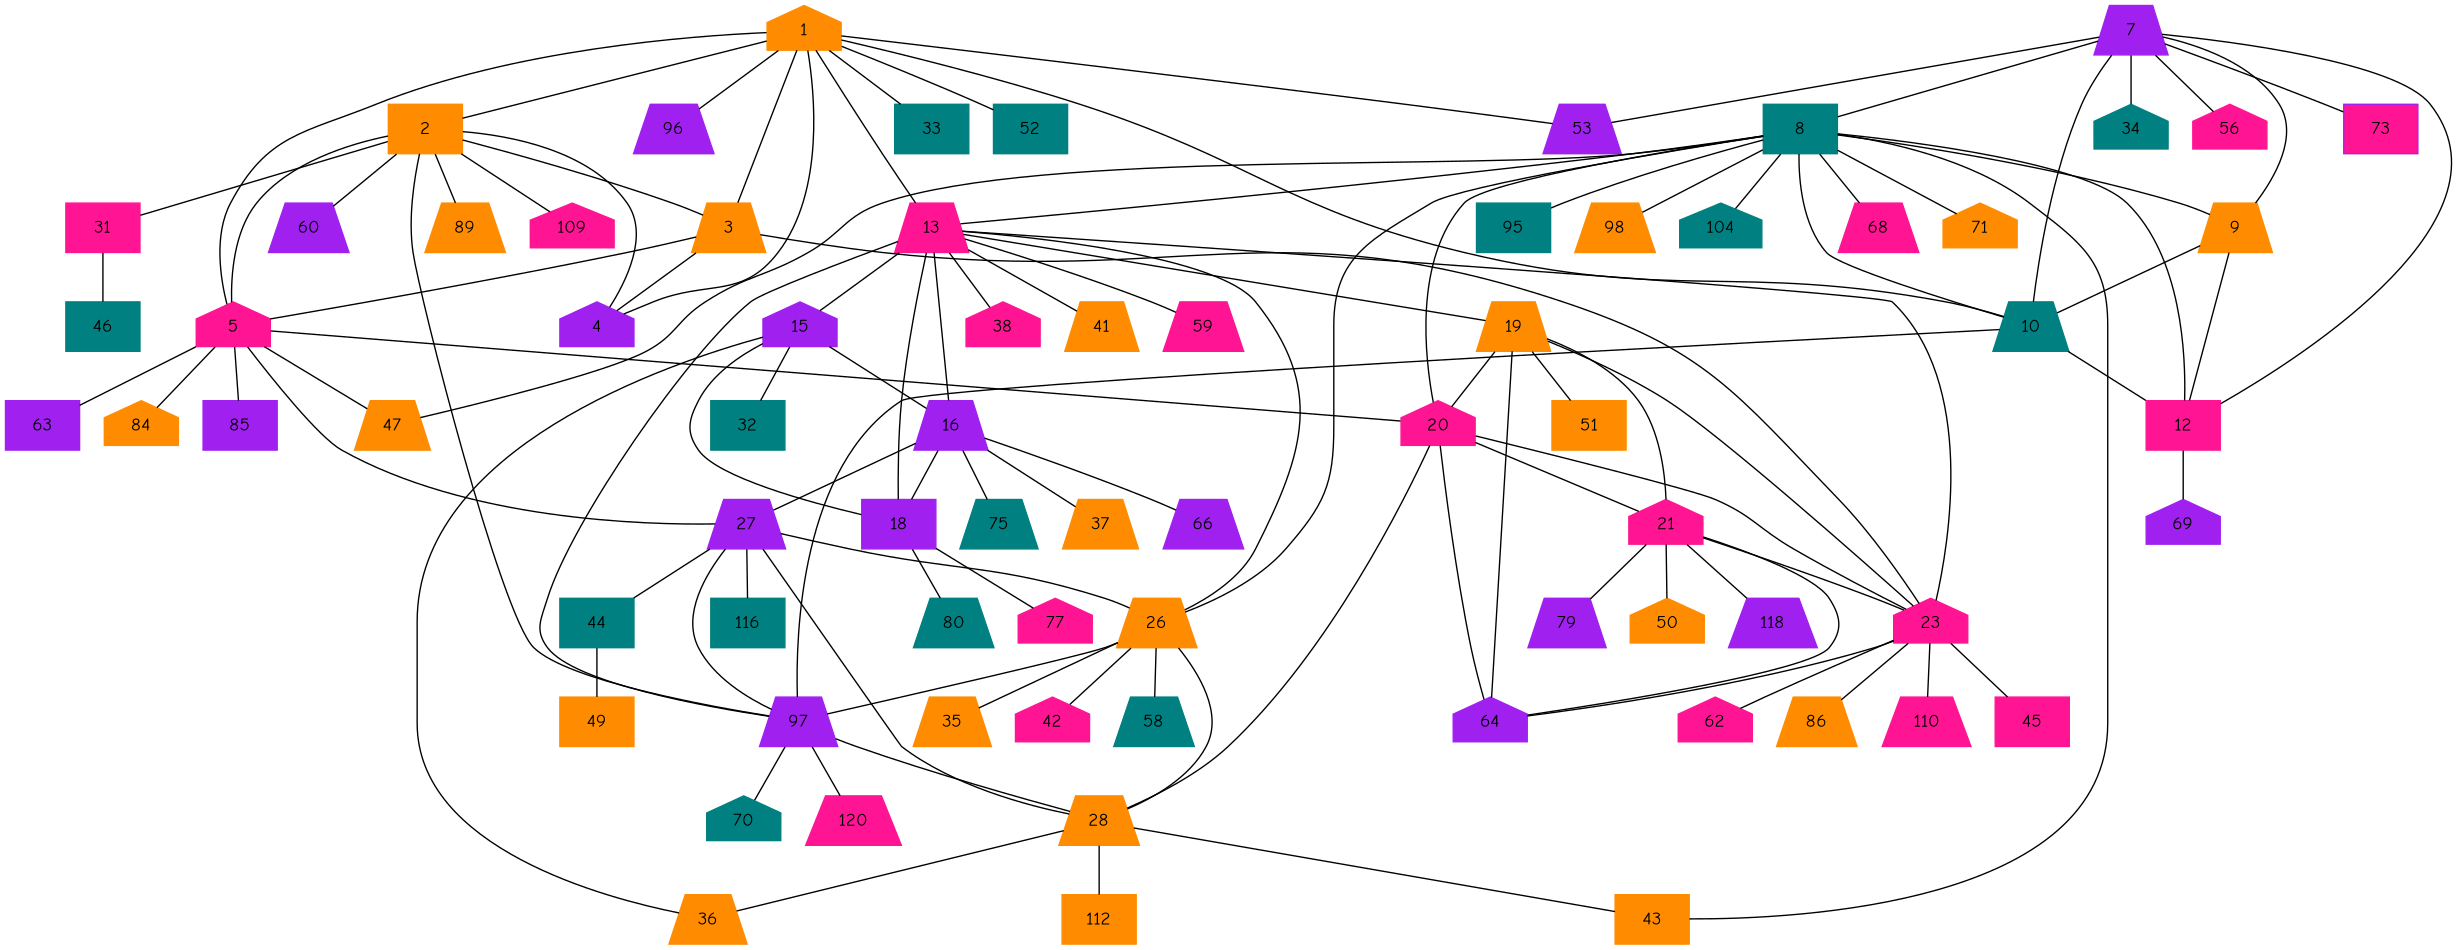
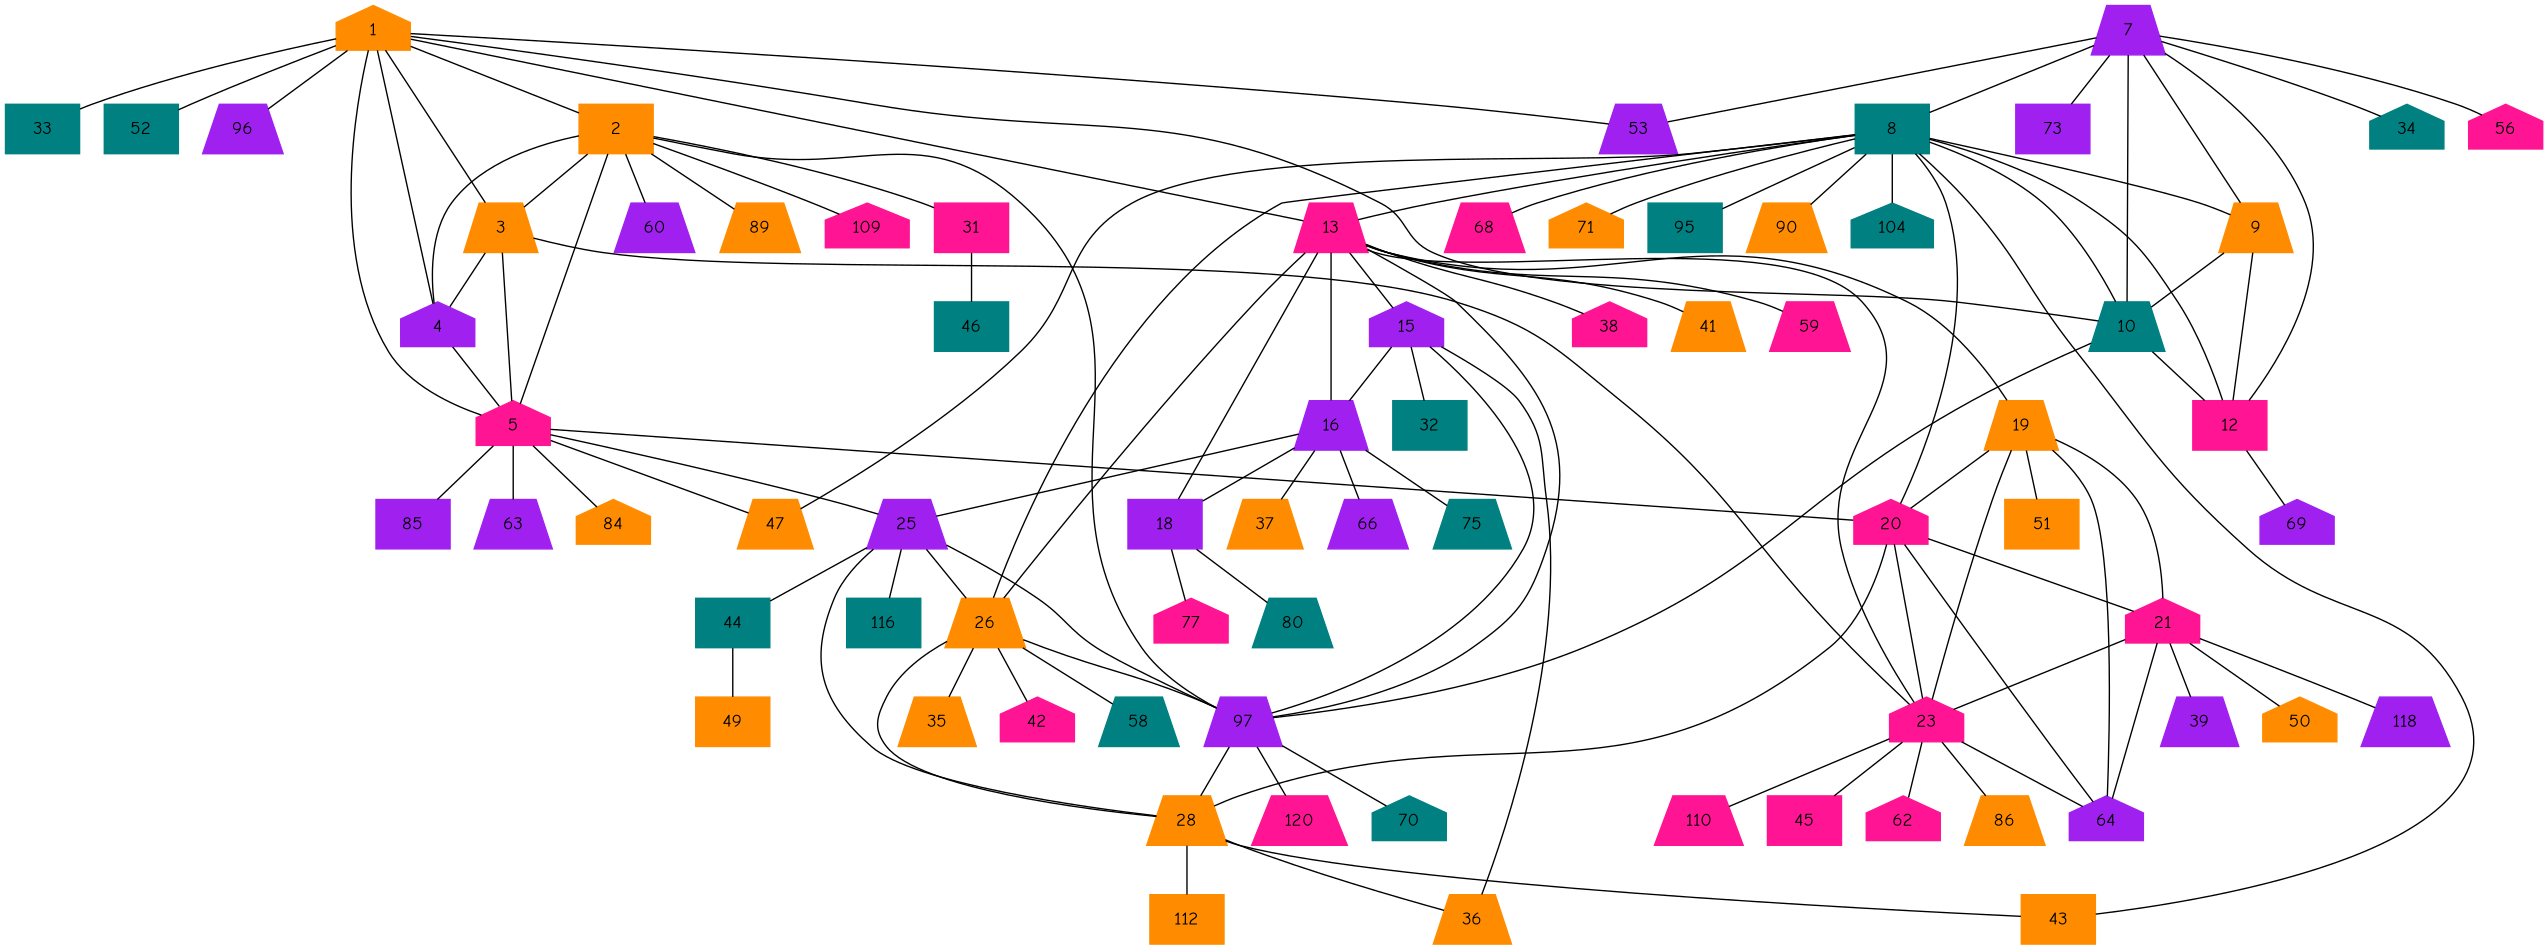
(2381, 129) -> (2053, 129)
(1615, 228) -> (1787, 228)
none -> (476, 377)
(43, 425) -> (513, 524)
(712, 462) -> (1504, 577)
(746, 524) -> (907, 524)
(1567, 623) -> (2200, 722)
